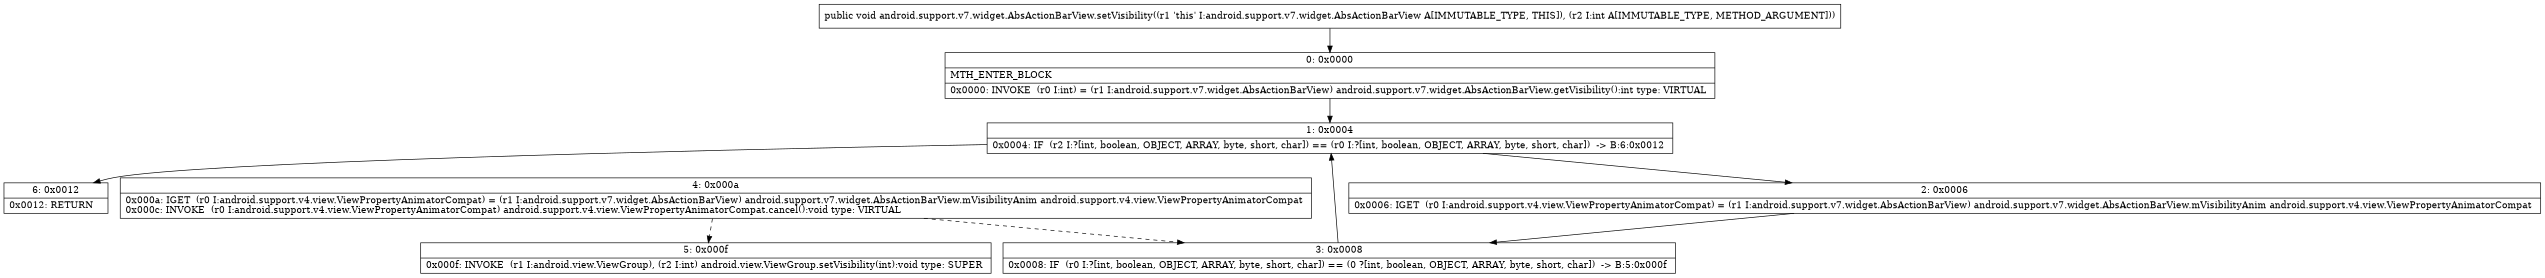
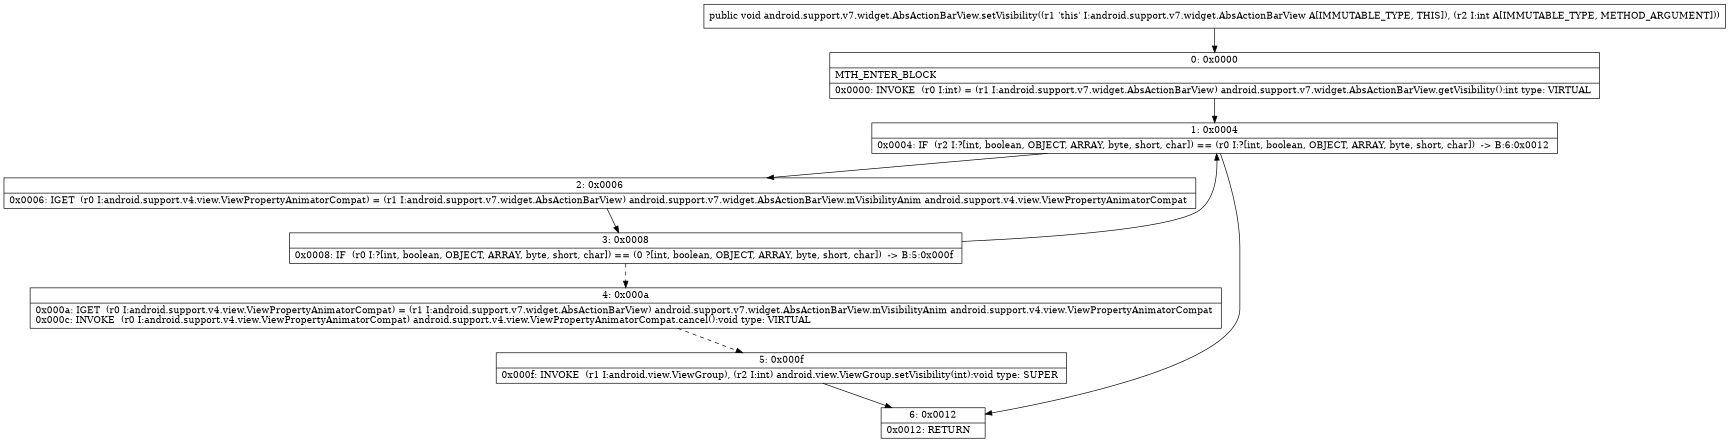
(1051, 230) -> (626, 272)
none -> (854, 394)
